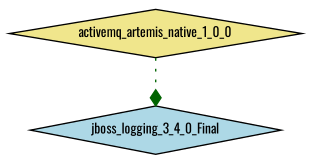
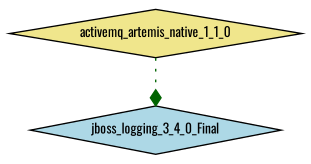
(156, 34) -> (156, 34)
